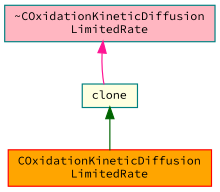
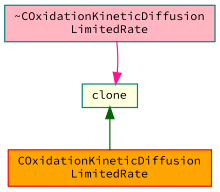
(102, 69) -> (118, 57)
